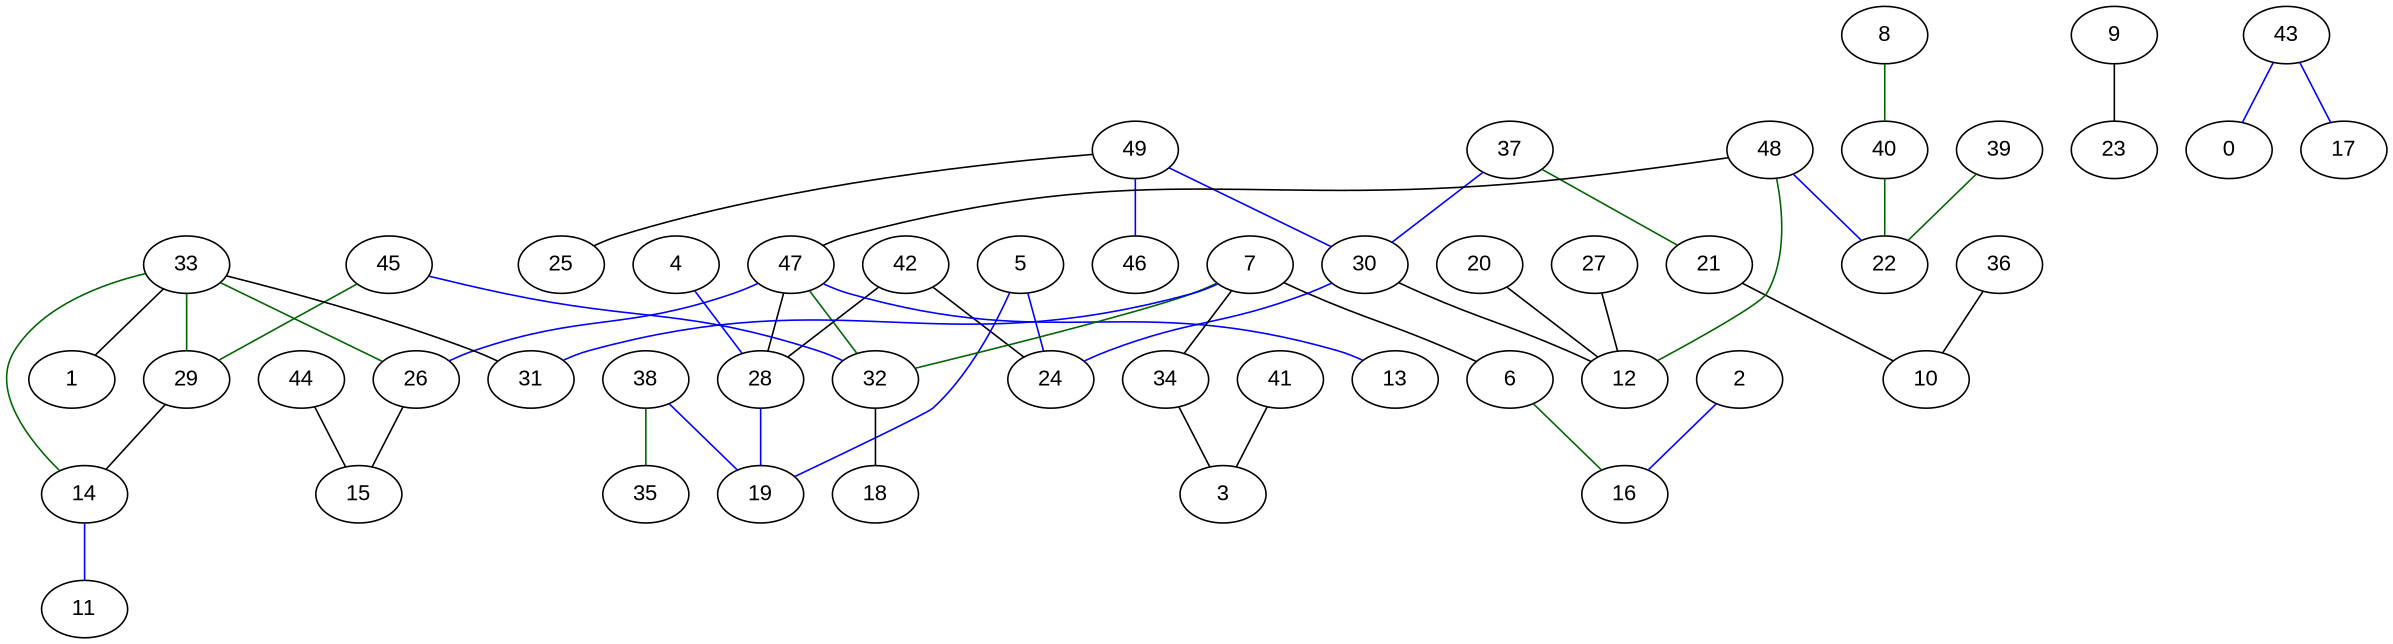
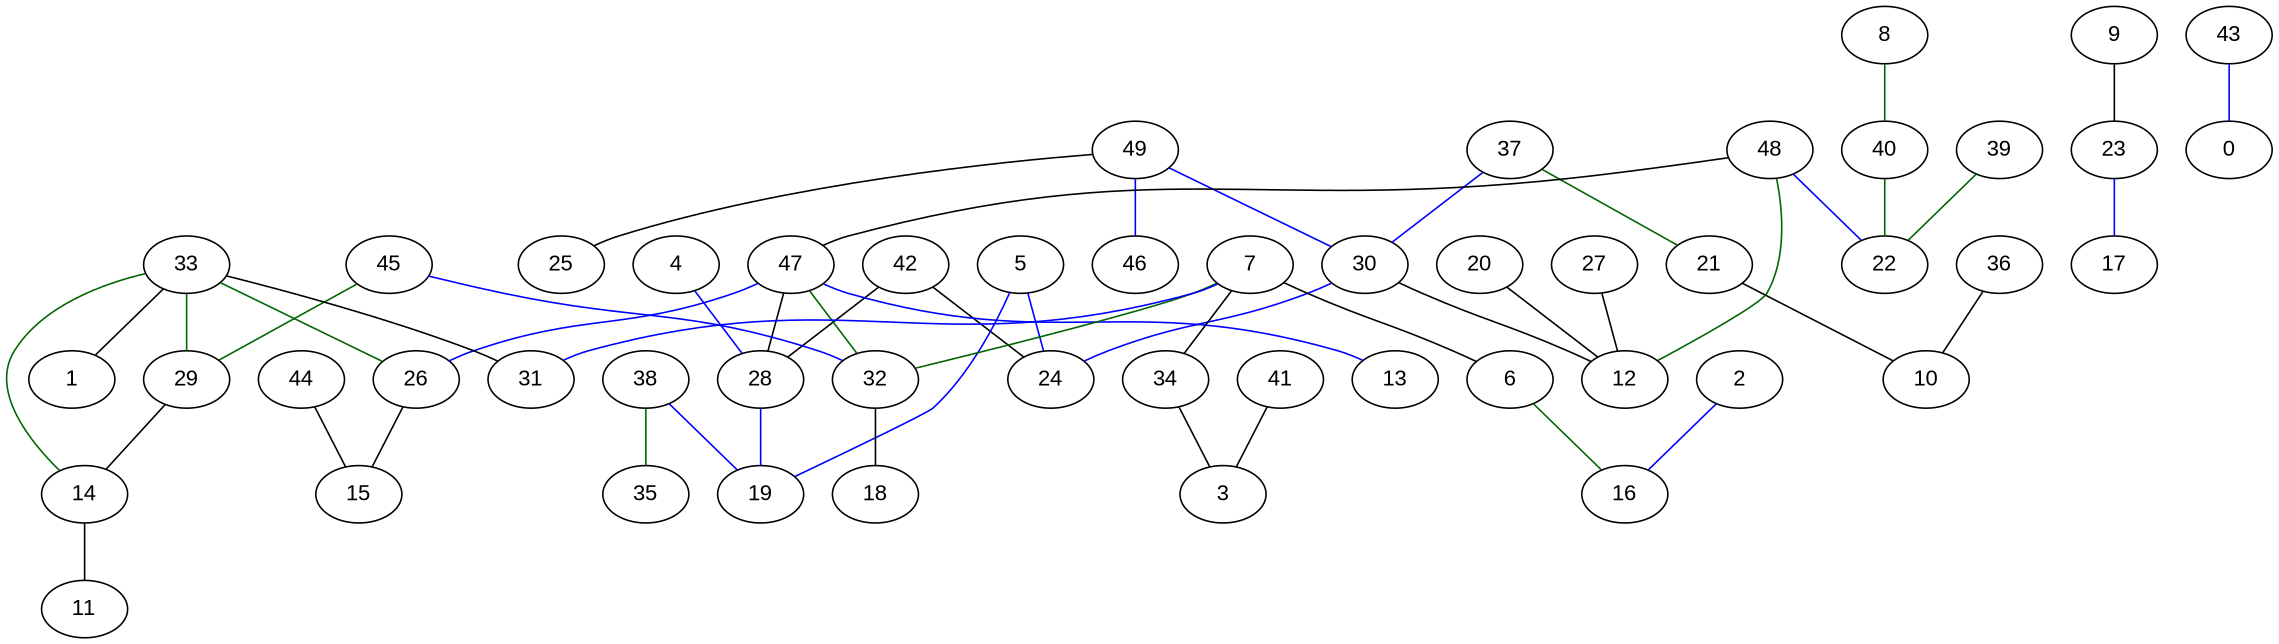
(2315, 93) -> (2114, 207)
(85, 552) -> (85, 552)
